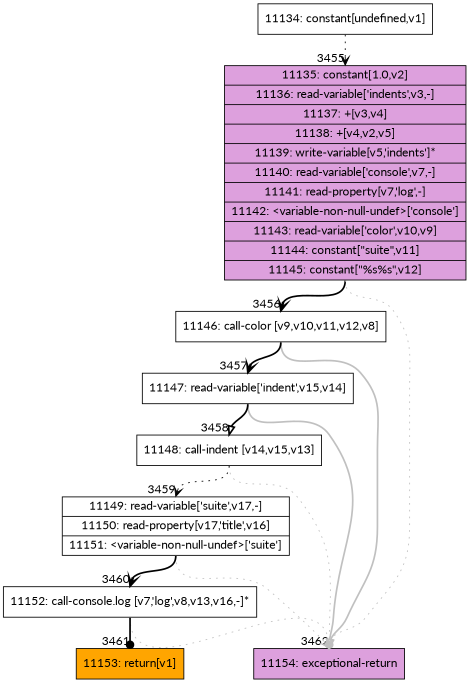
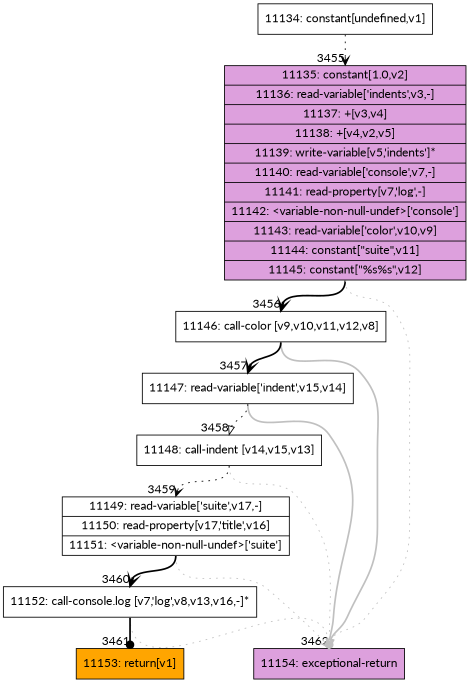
(242, 417) -> (242, 417)
